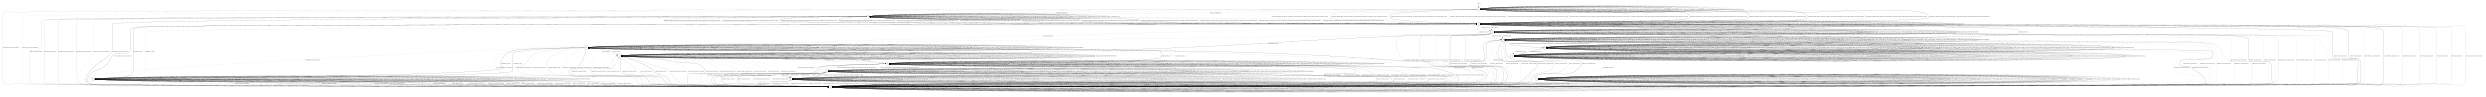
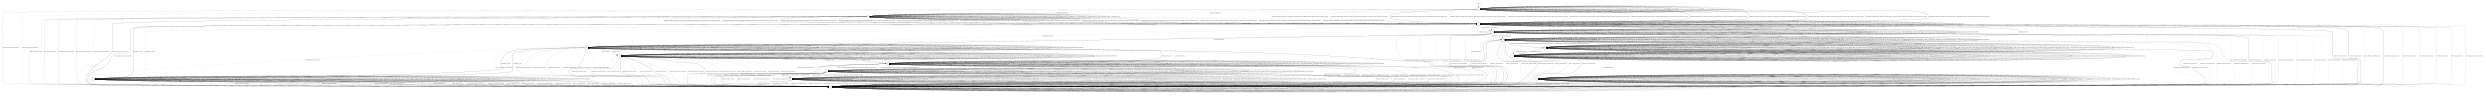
(1057, 51) -> (1040, 41)
(1200, 63) -> (1199, 63)
